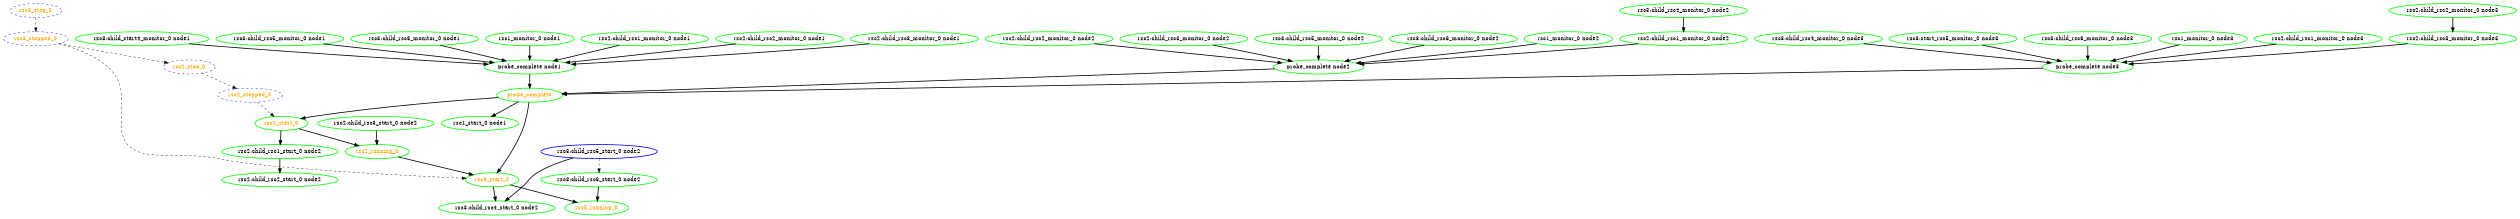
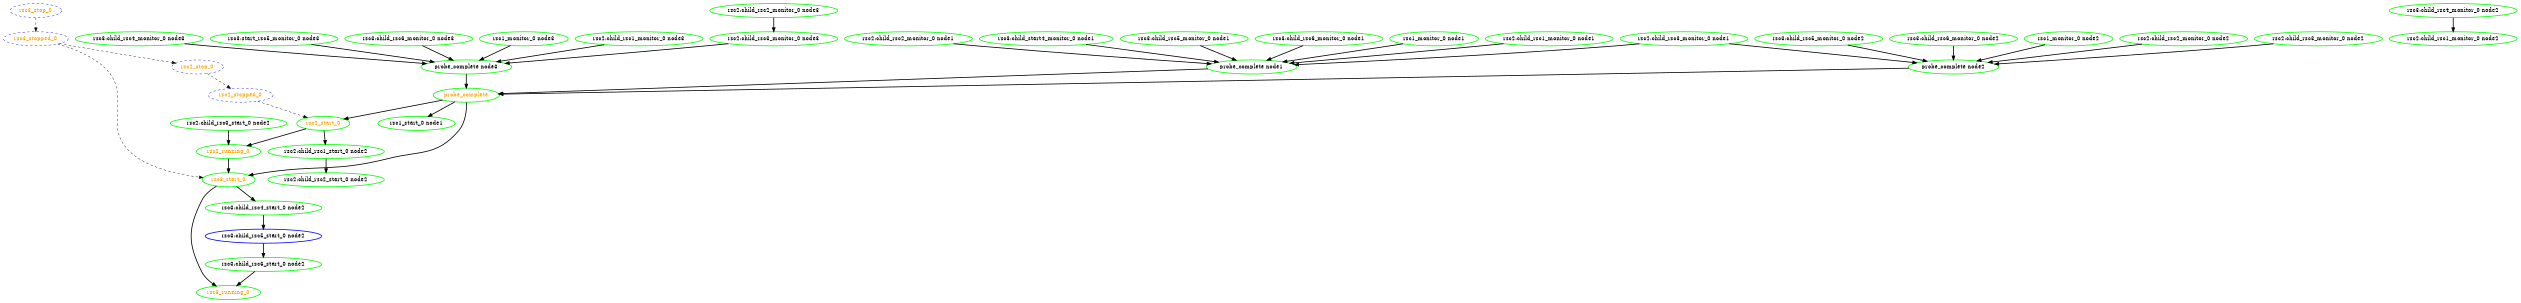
(1501, 55) -> (1821, 53)
(599, 164) -> (263, 248)
(537, 173) -> (263, 220)
